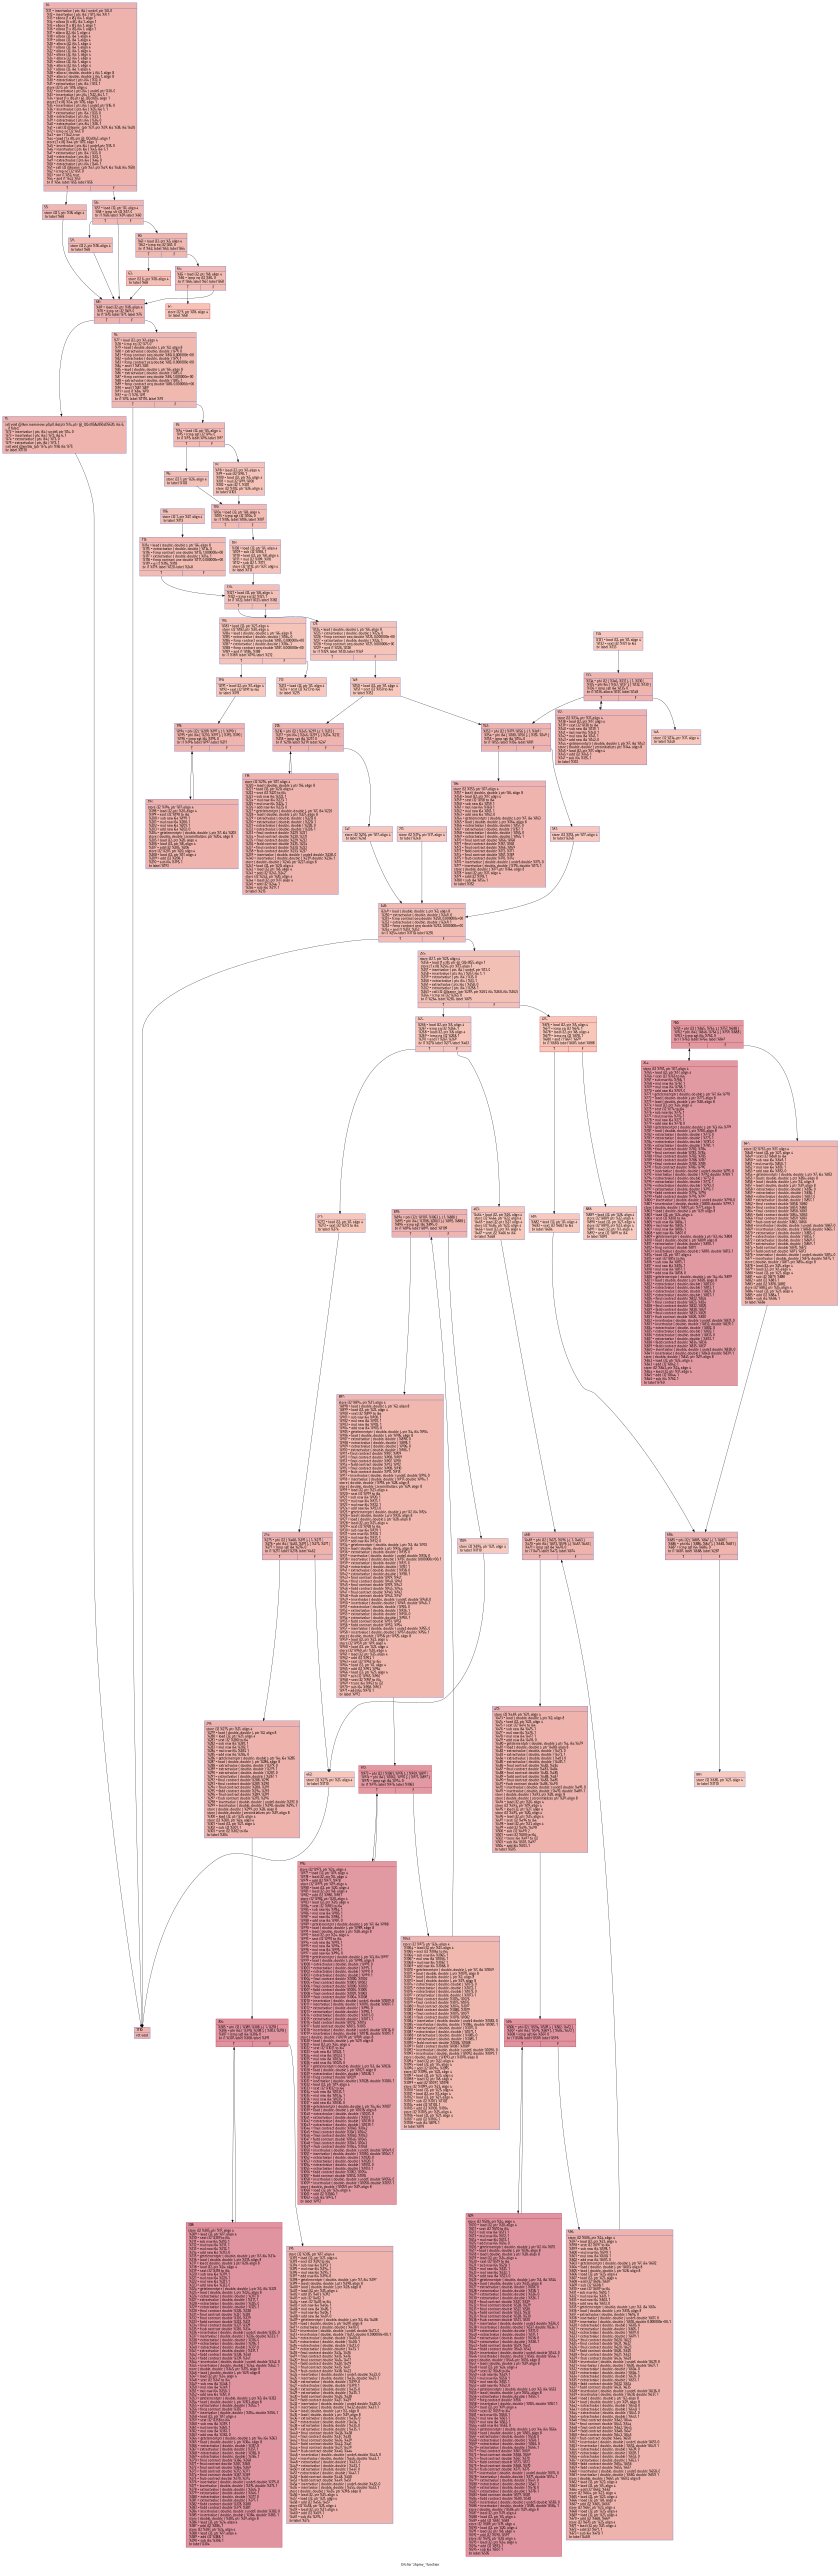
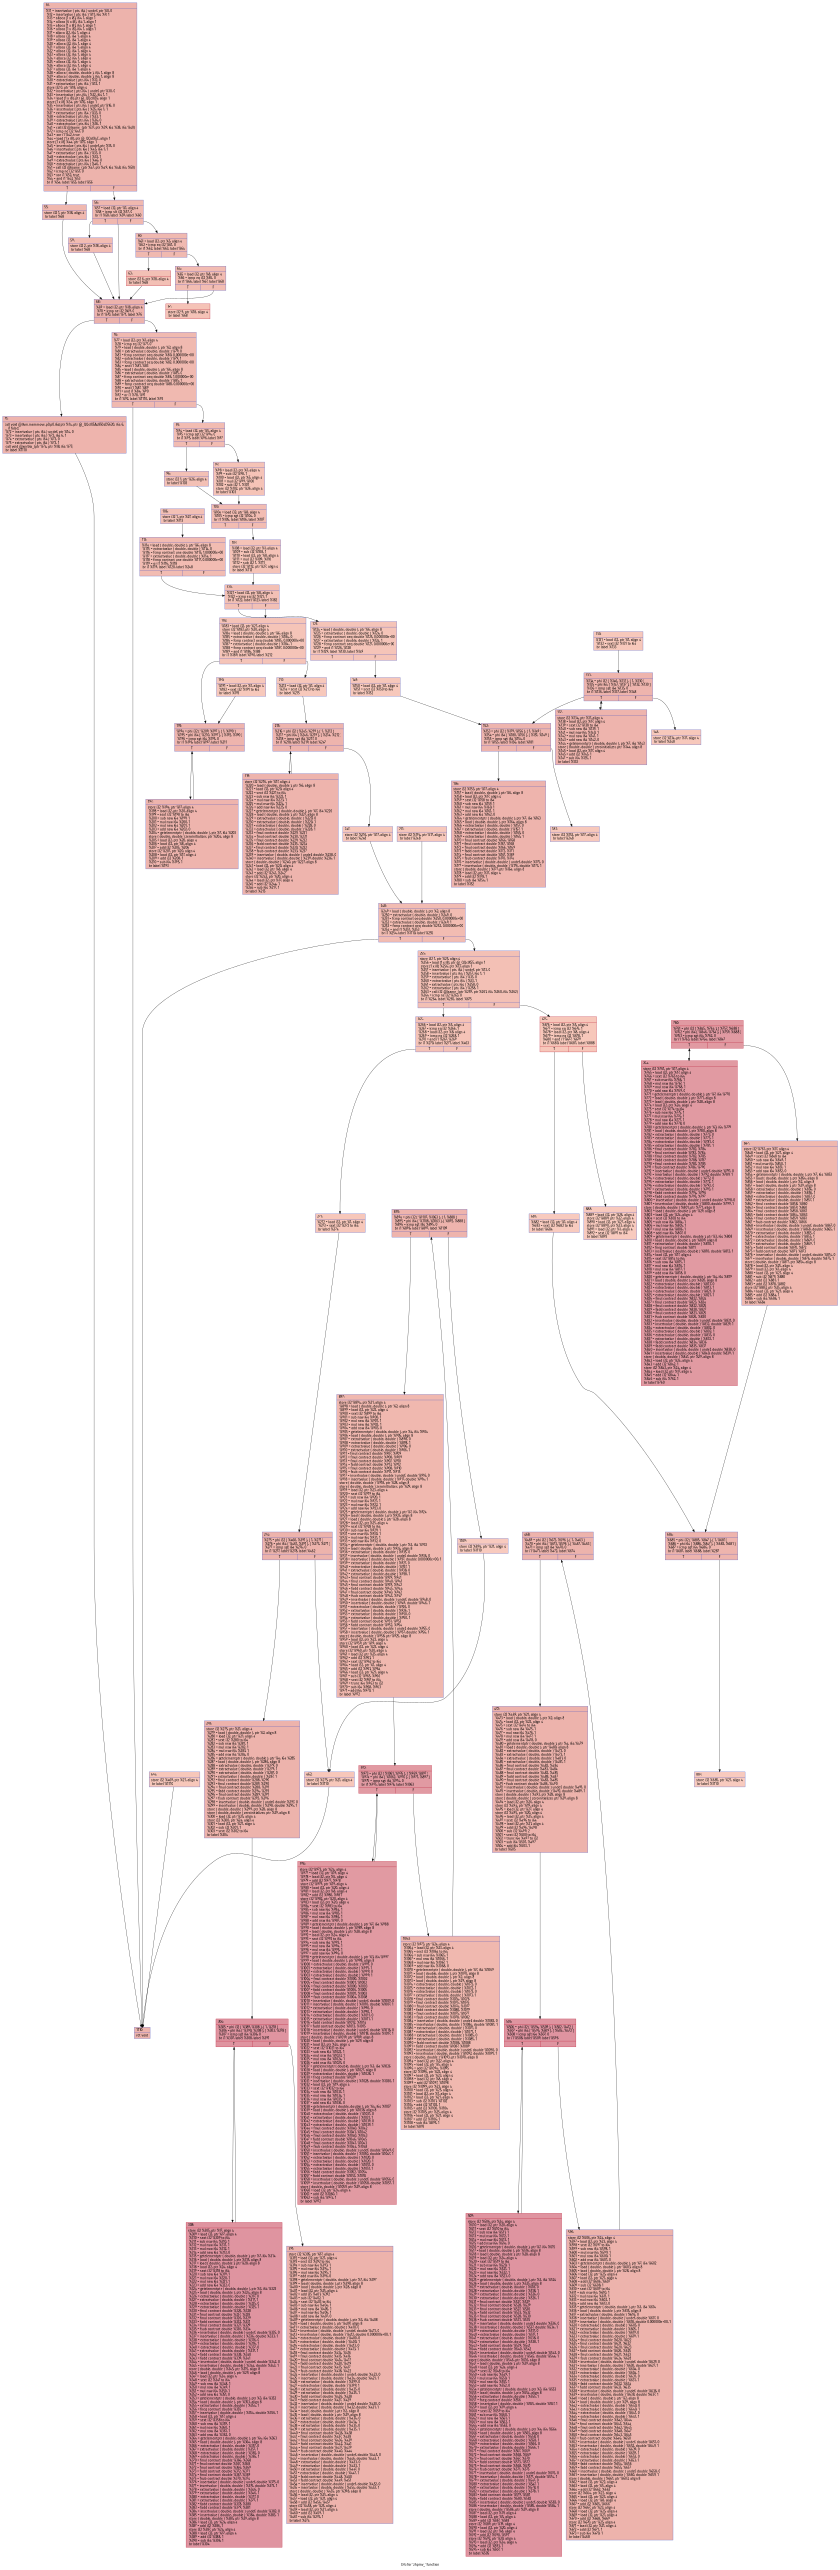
(255, 548) -> (255, 548)
(241, 670) -> (201, 686)
(239, 690) -> (239, 690)
(612, 692) -> (611, 692)
(346, 709) -> (304, 709)
(538, 900) -> none
(498, 1223) -> none
none -> (175, 1779)
